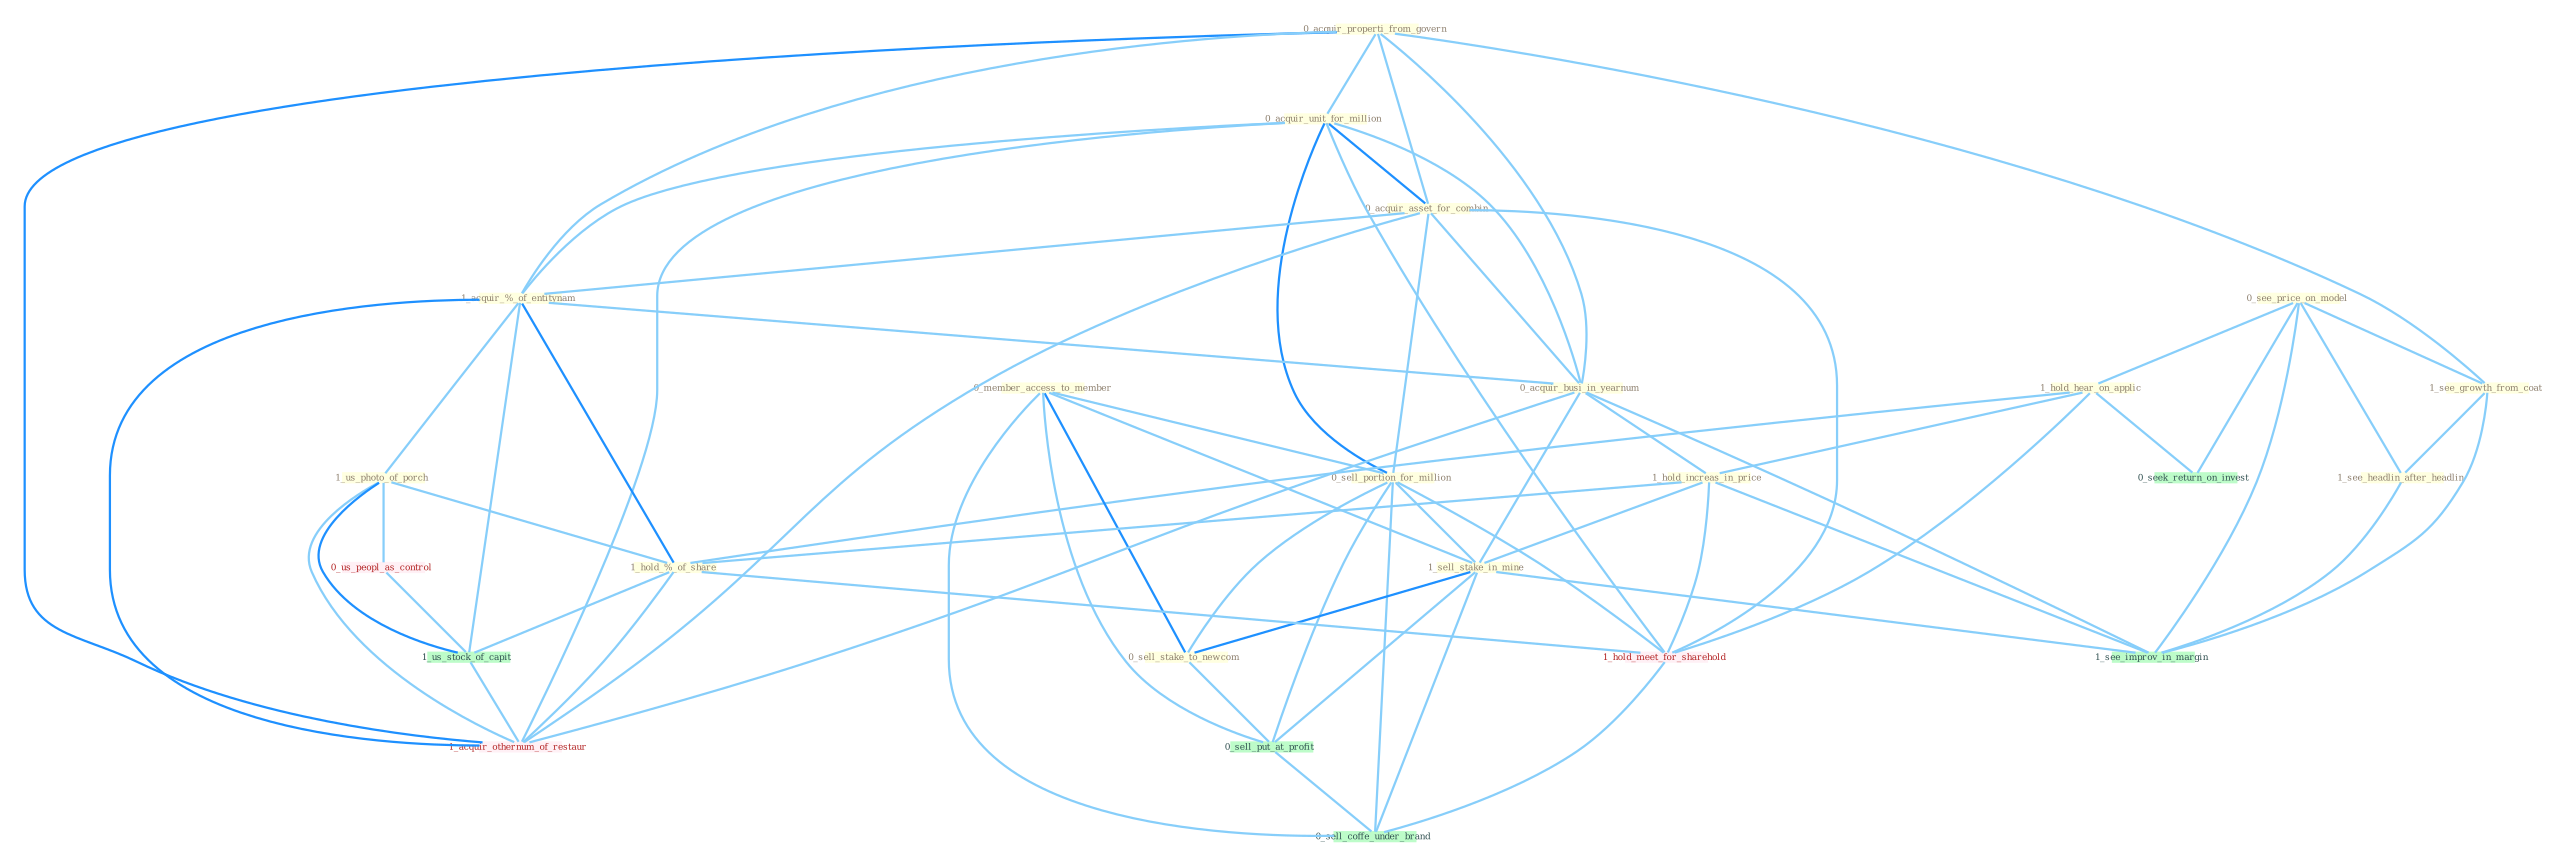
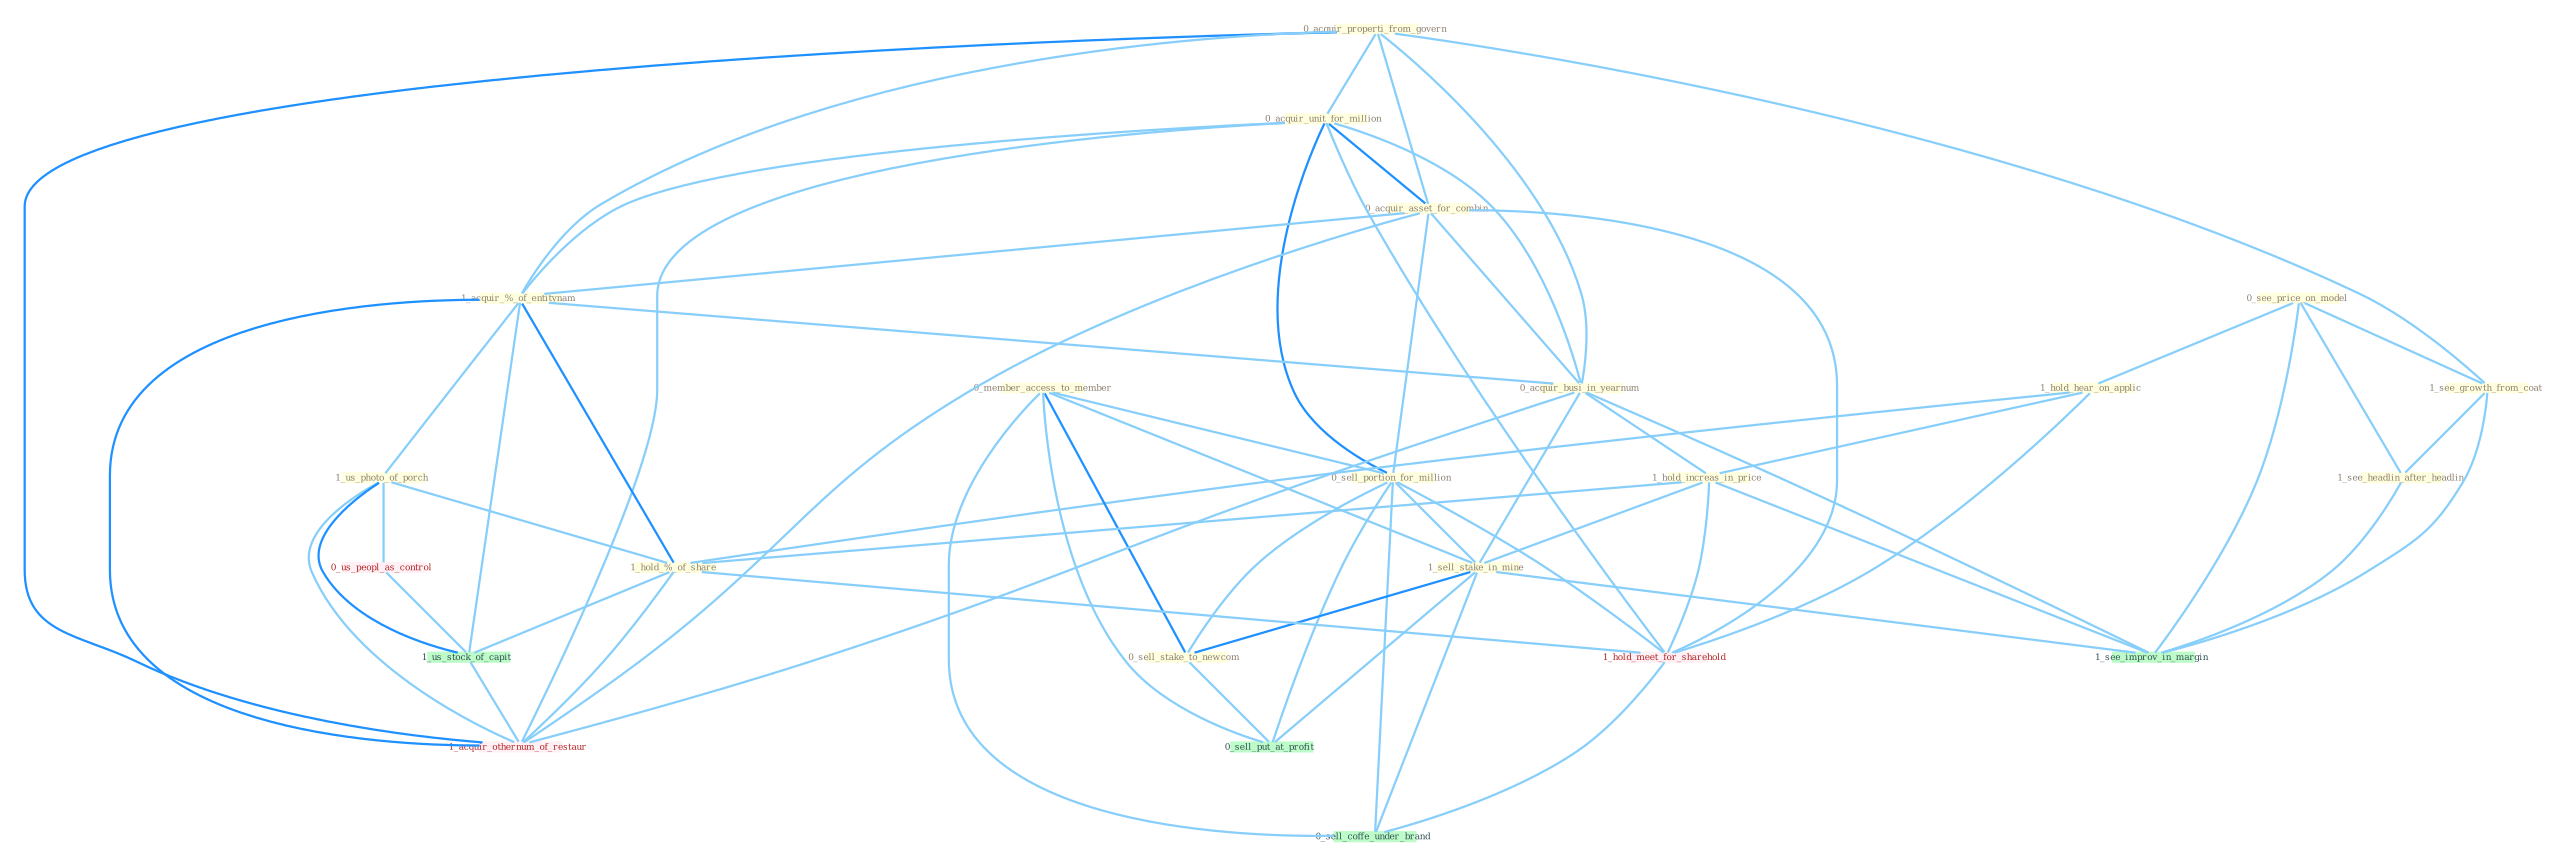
(2196, 478) -> none
(1323, 792) -> none
